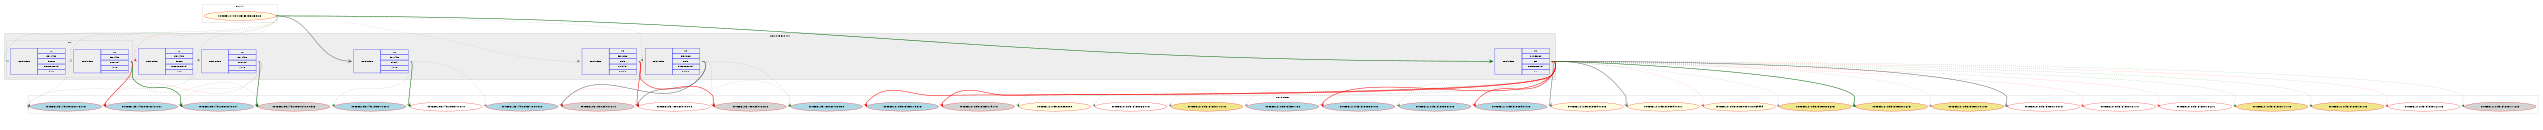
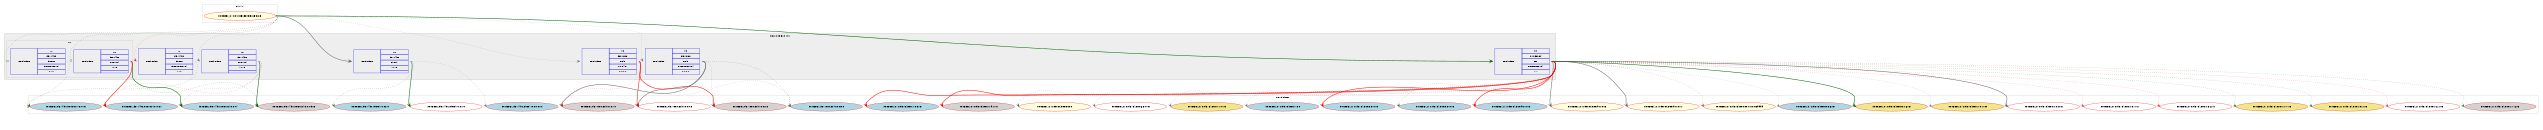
(1816, 107) -> (1816, 107)
